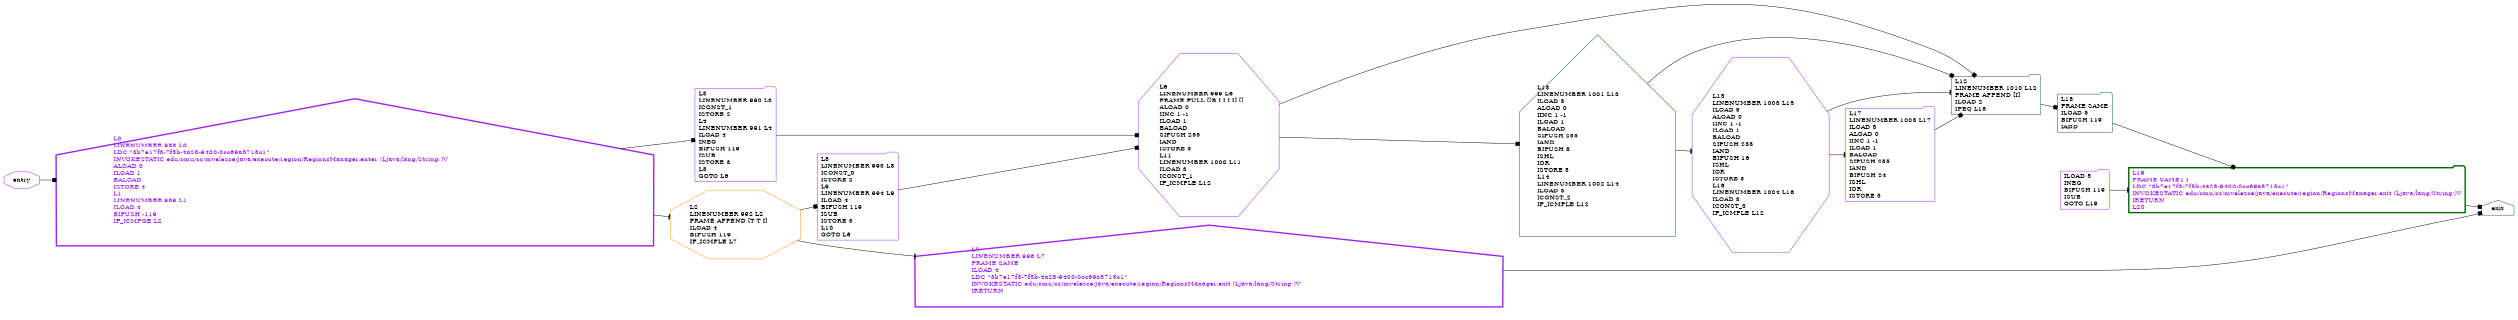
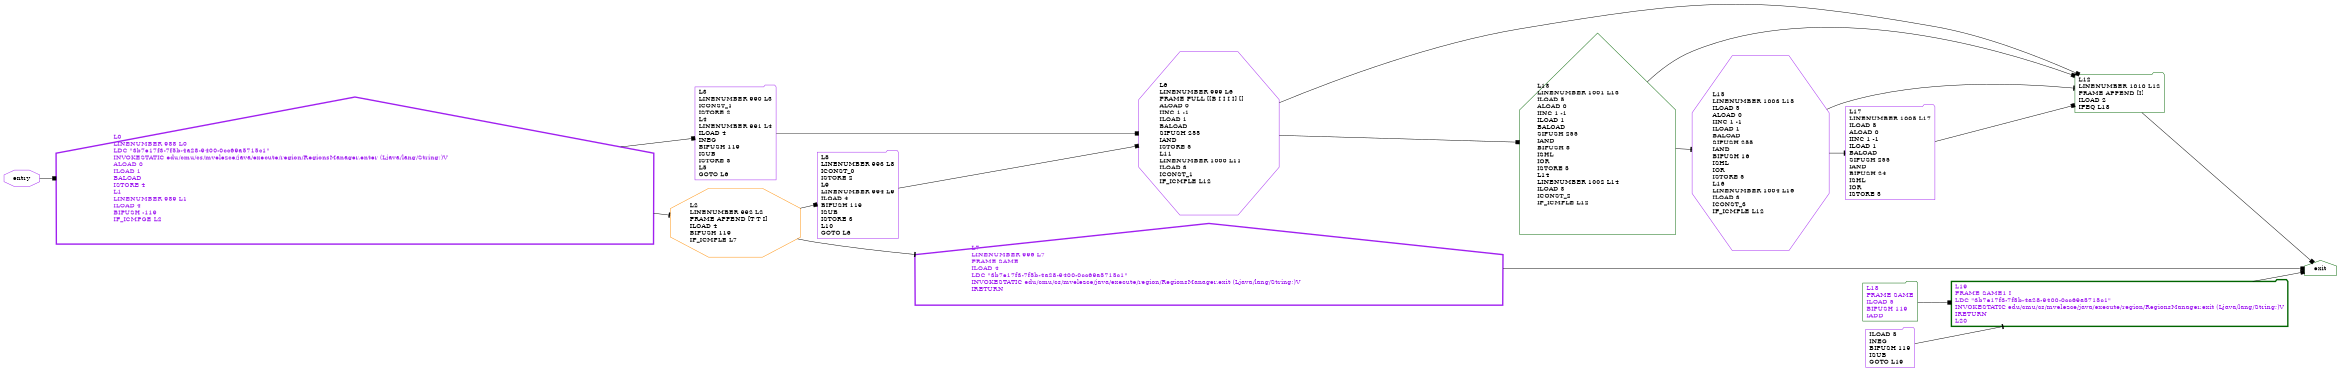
(2047, 105) -> (2226, 186)
(2085, 113) -> (1890, 302)
